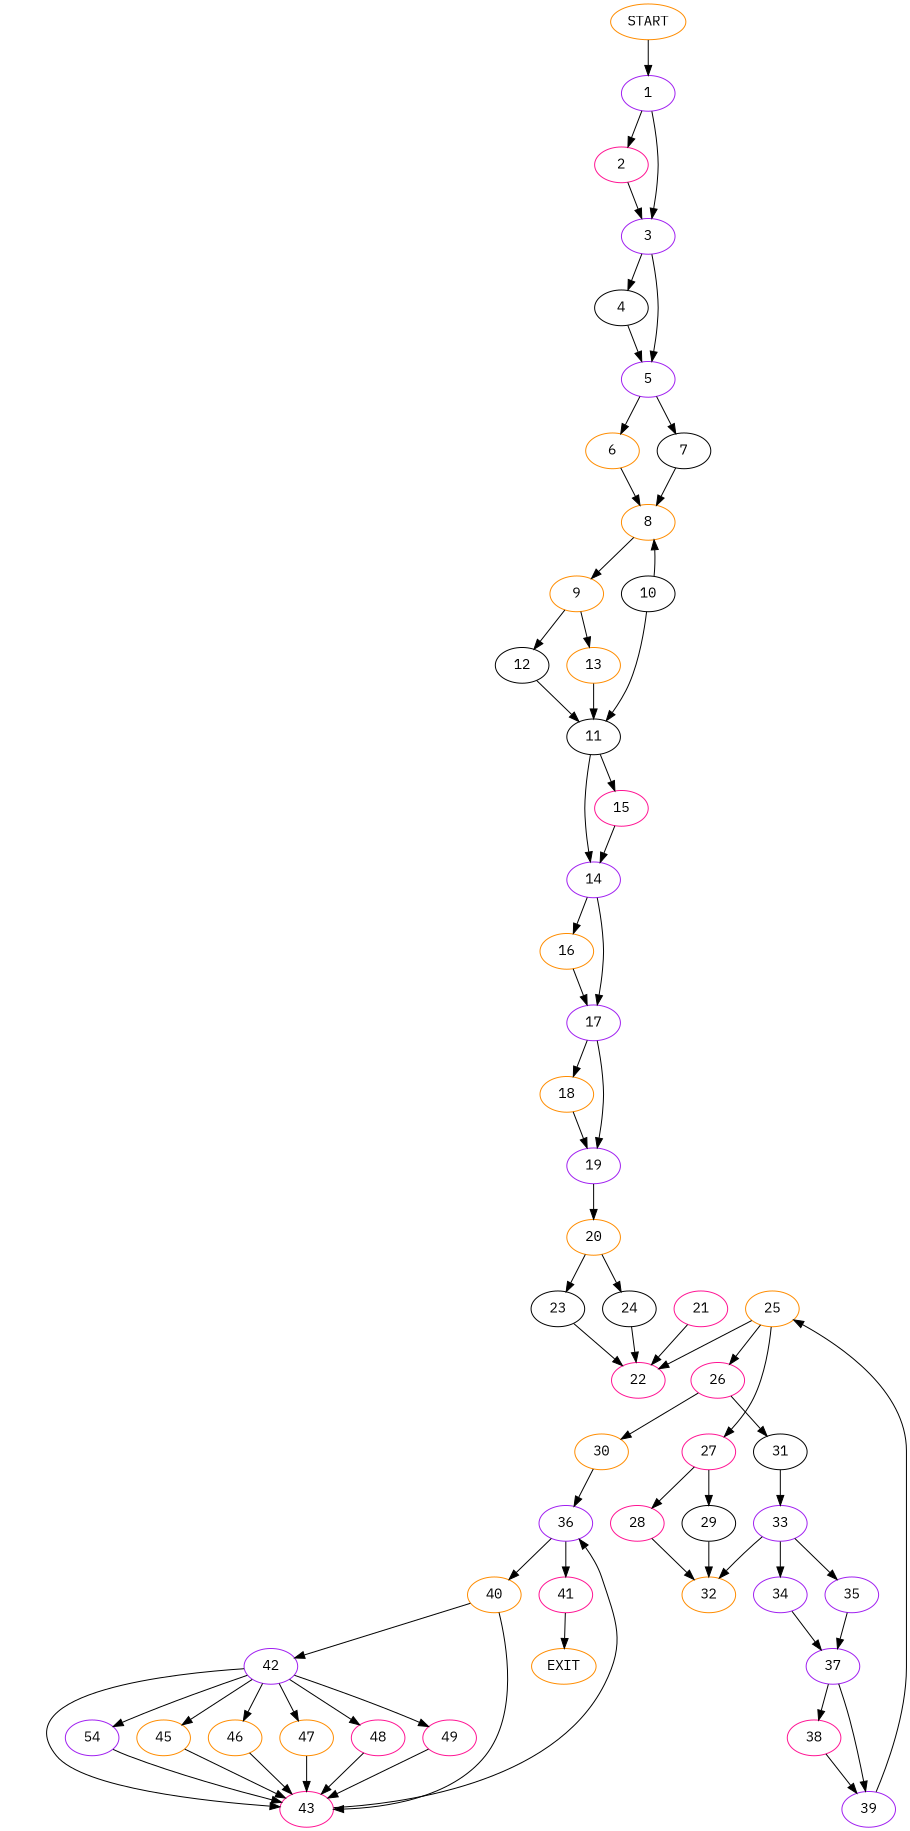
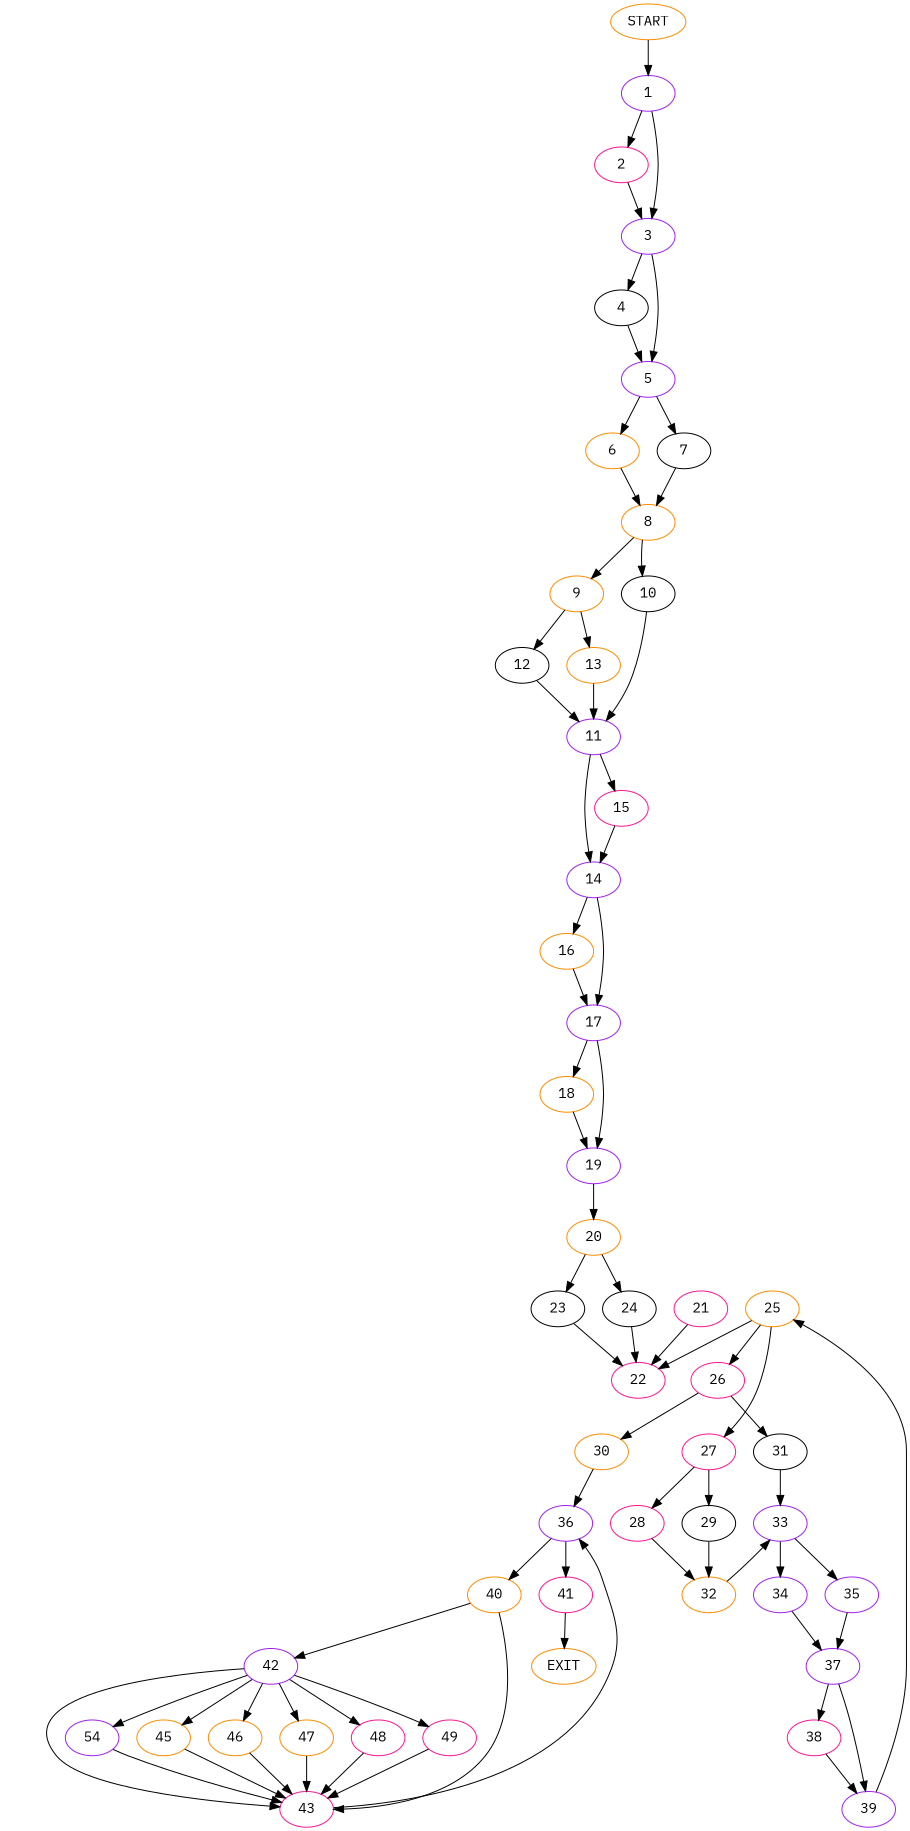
(655, 563) -> (642, 553)
(594, 737) -> (594, 737)
(744, 1553) -> (745, 1565)
